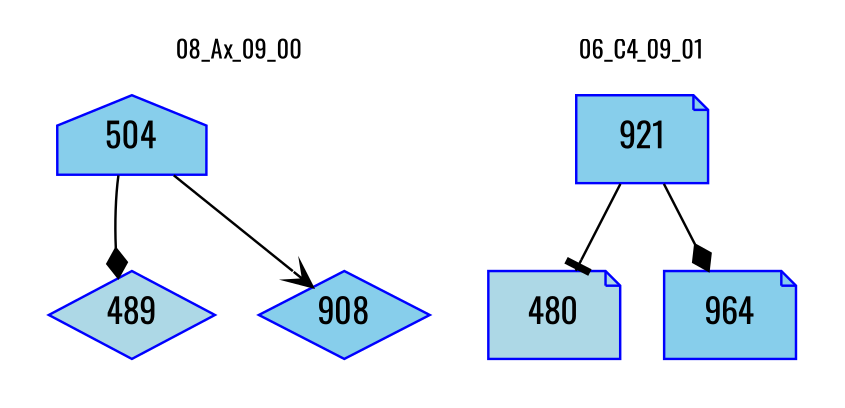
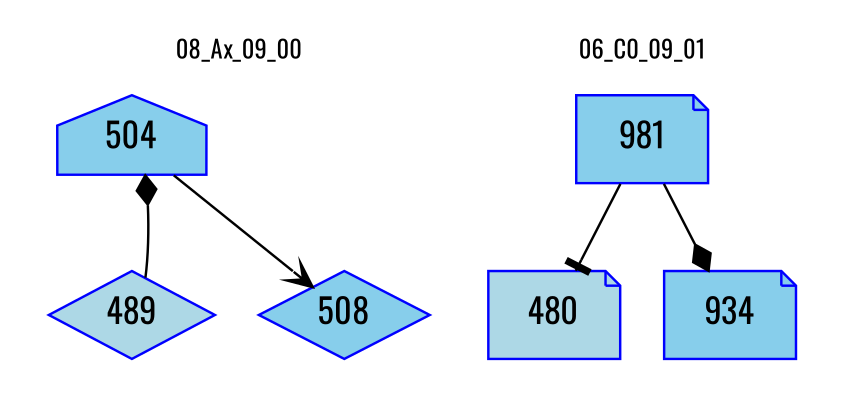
(642, 52) -> (642, 52)
(642, 139) -> (642, 139)
(116, 212) -> (148, 242)
(344, 315) -> (344, 315)
(730, 315) -> (730, 315)
